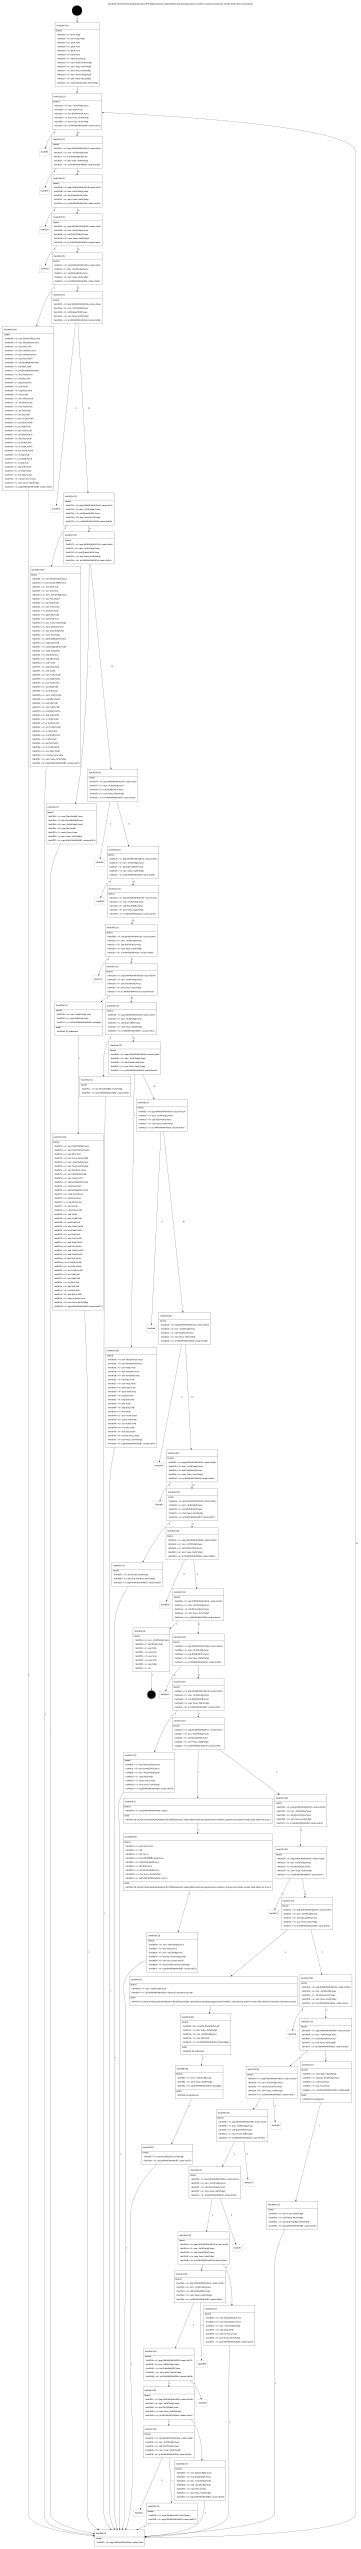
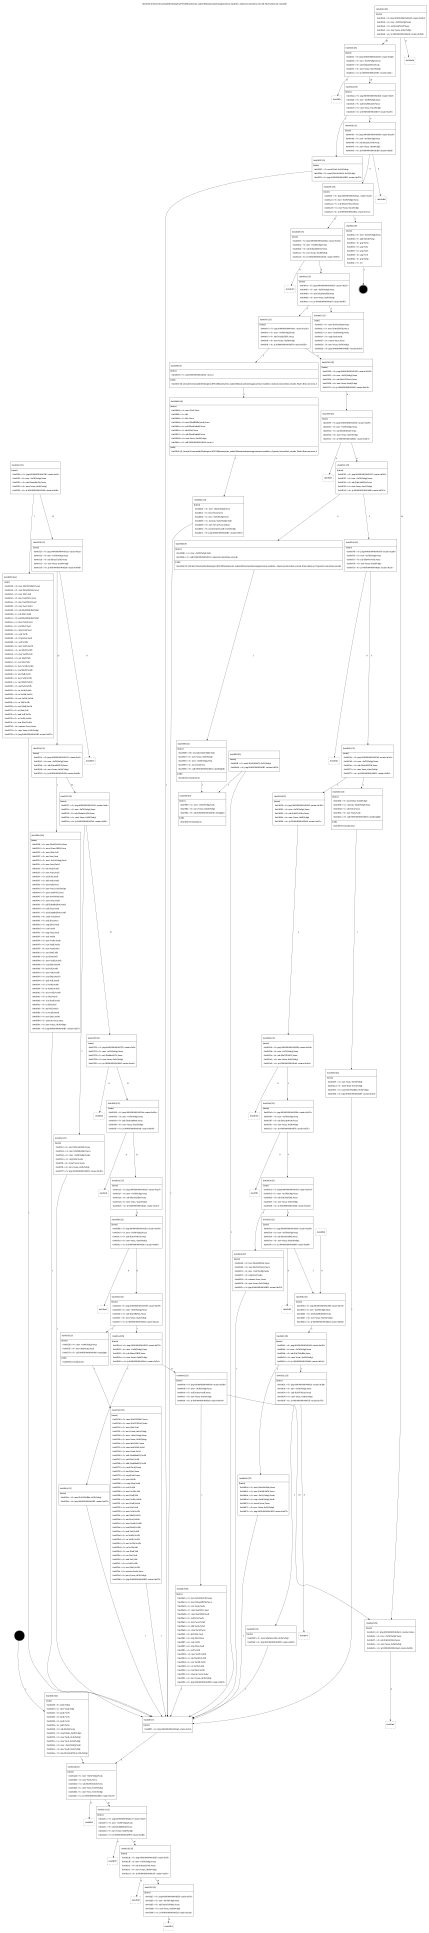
(77, 249) -> none
(173, 1221) -> (401, 828)
(182, 2121) -> (231, 781)
(275, 2126) -> none
(120, 2160) -> none
(197, 2388) -> (321, 1264)
